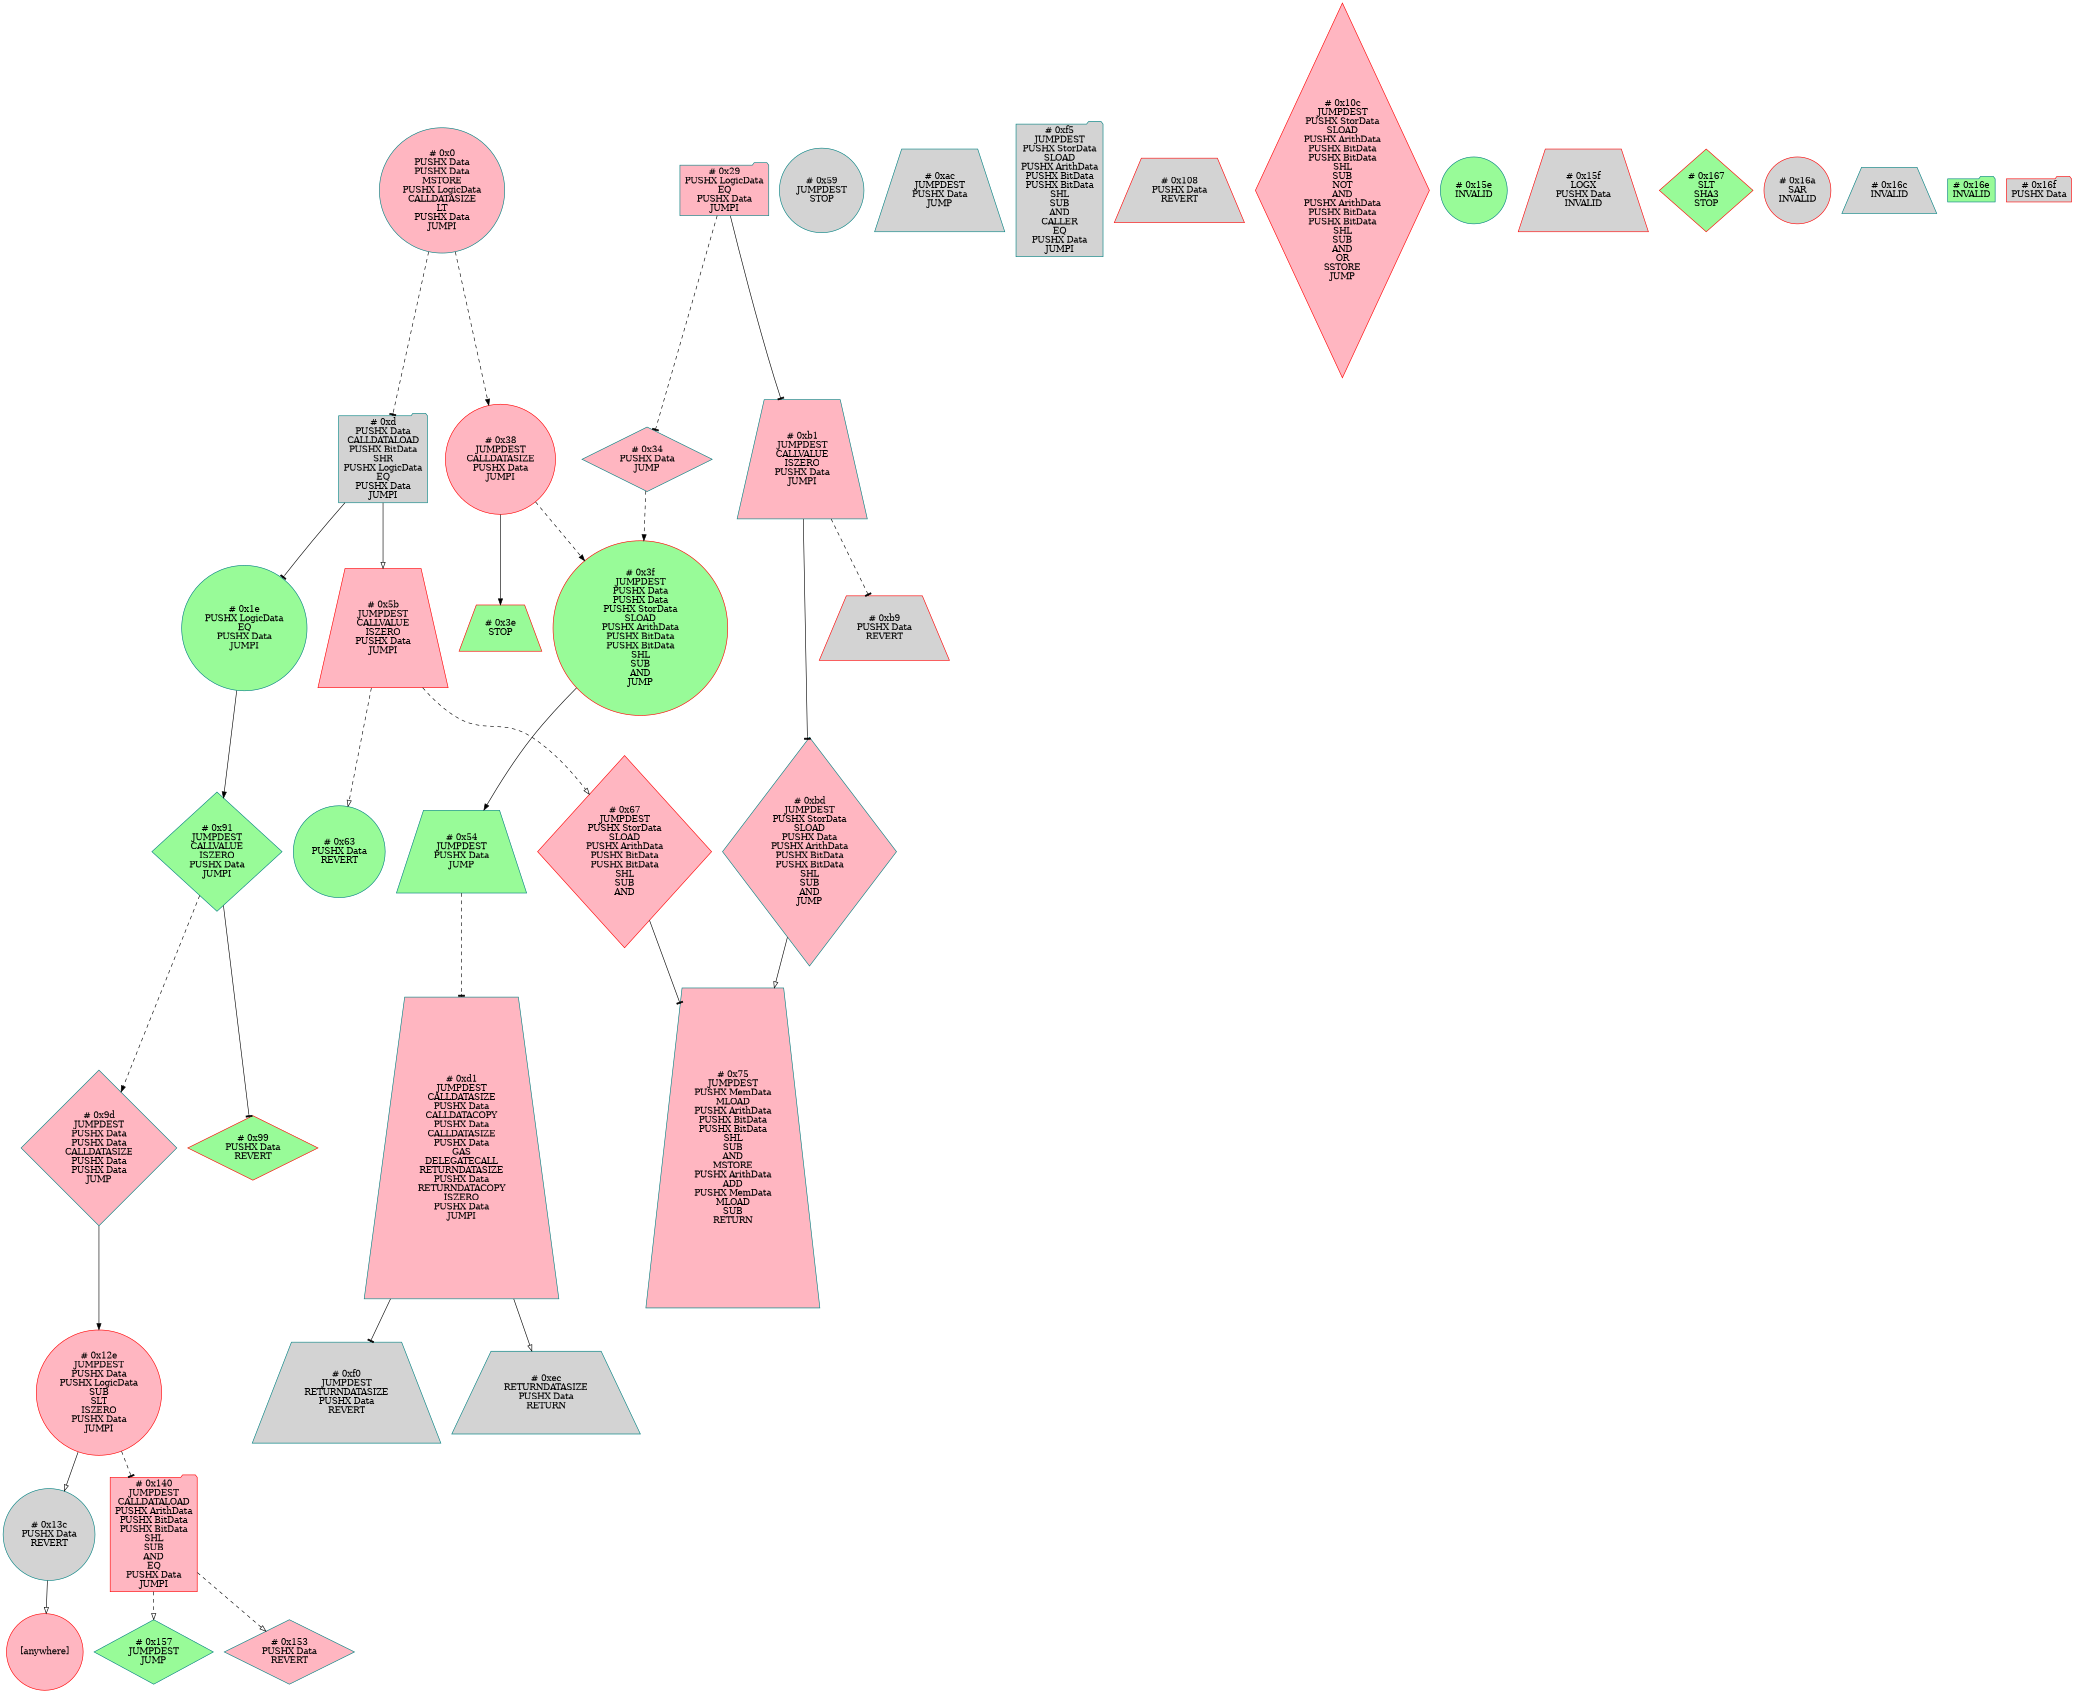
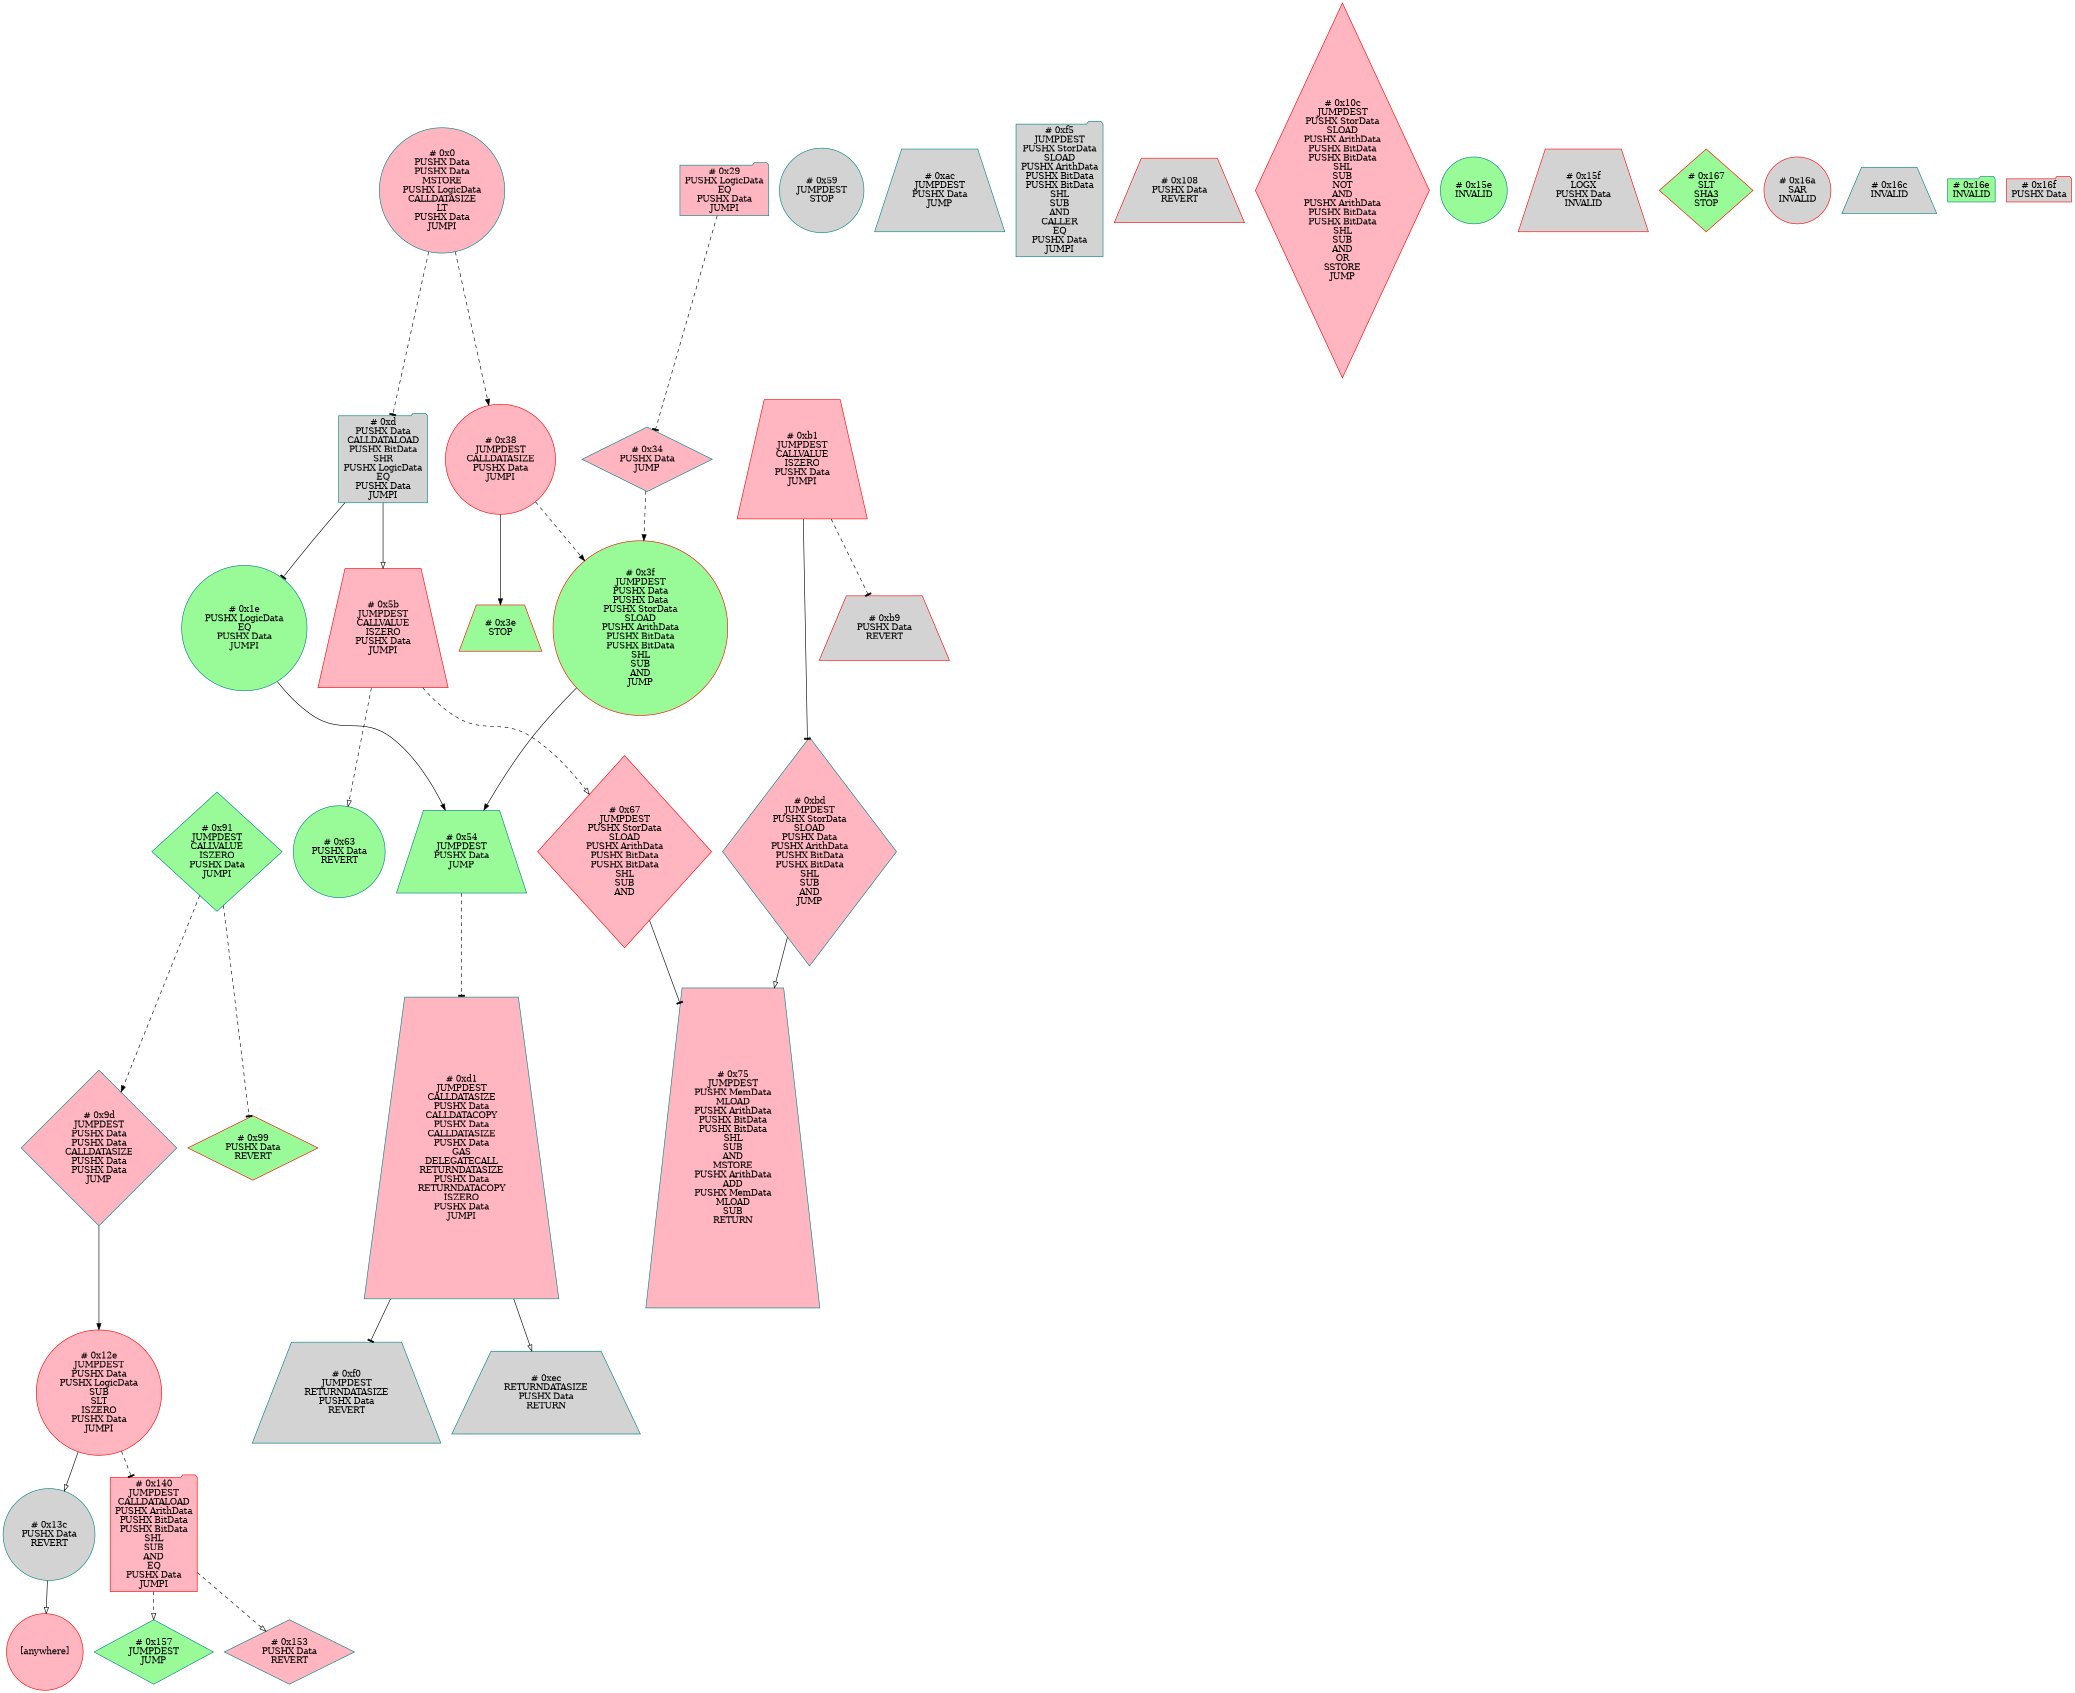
(754, 307) -> none
(802, 459) -> (802, 459)
(230, 741) -> (370, 727)
(236, 1010) -> (236, 1010)
